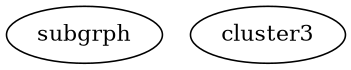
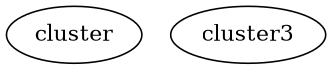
(84, 35) -> (74, 35)
